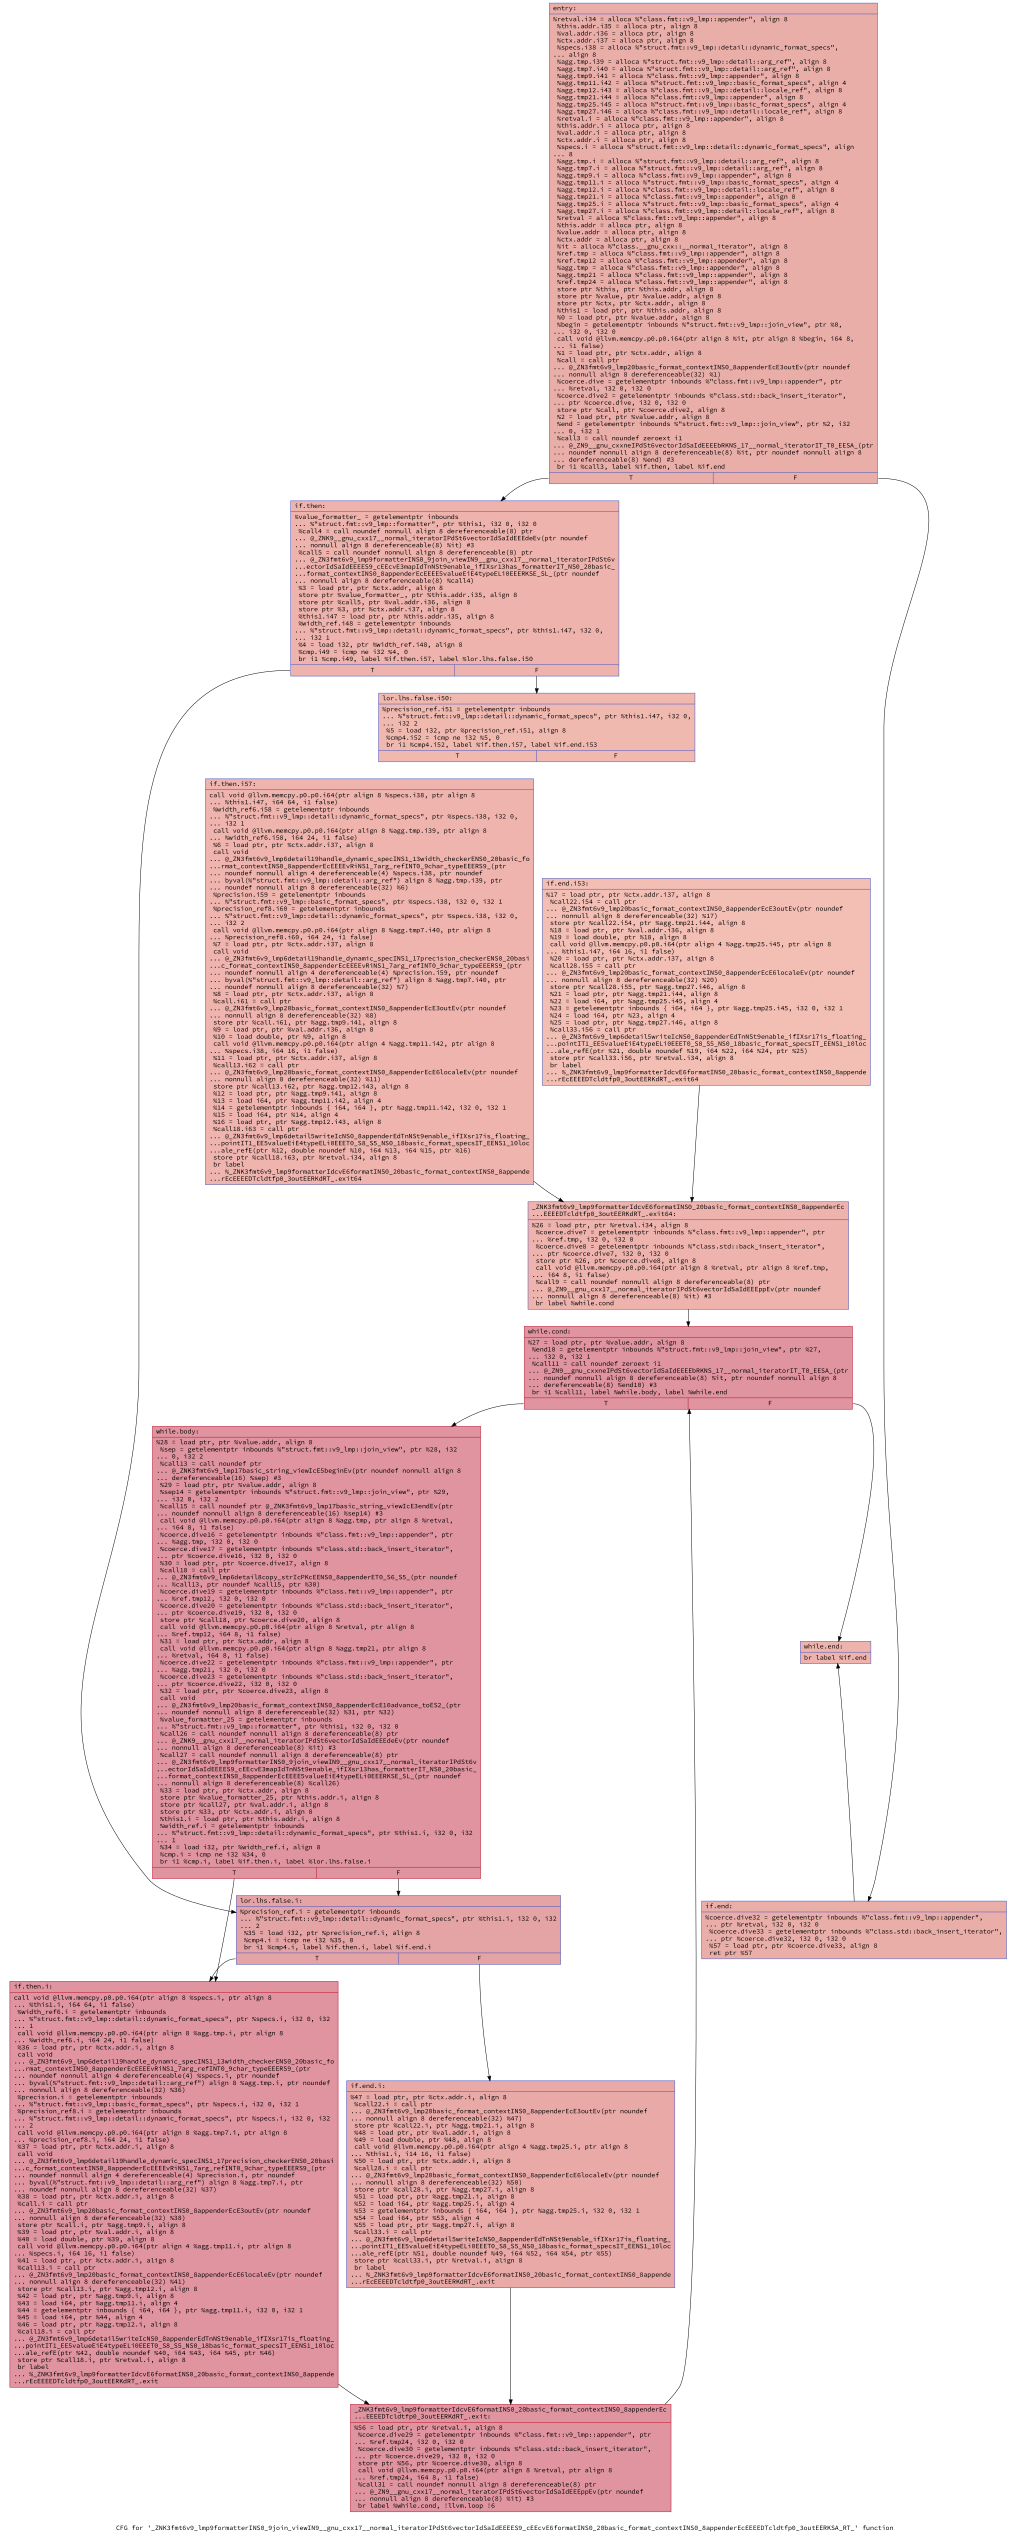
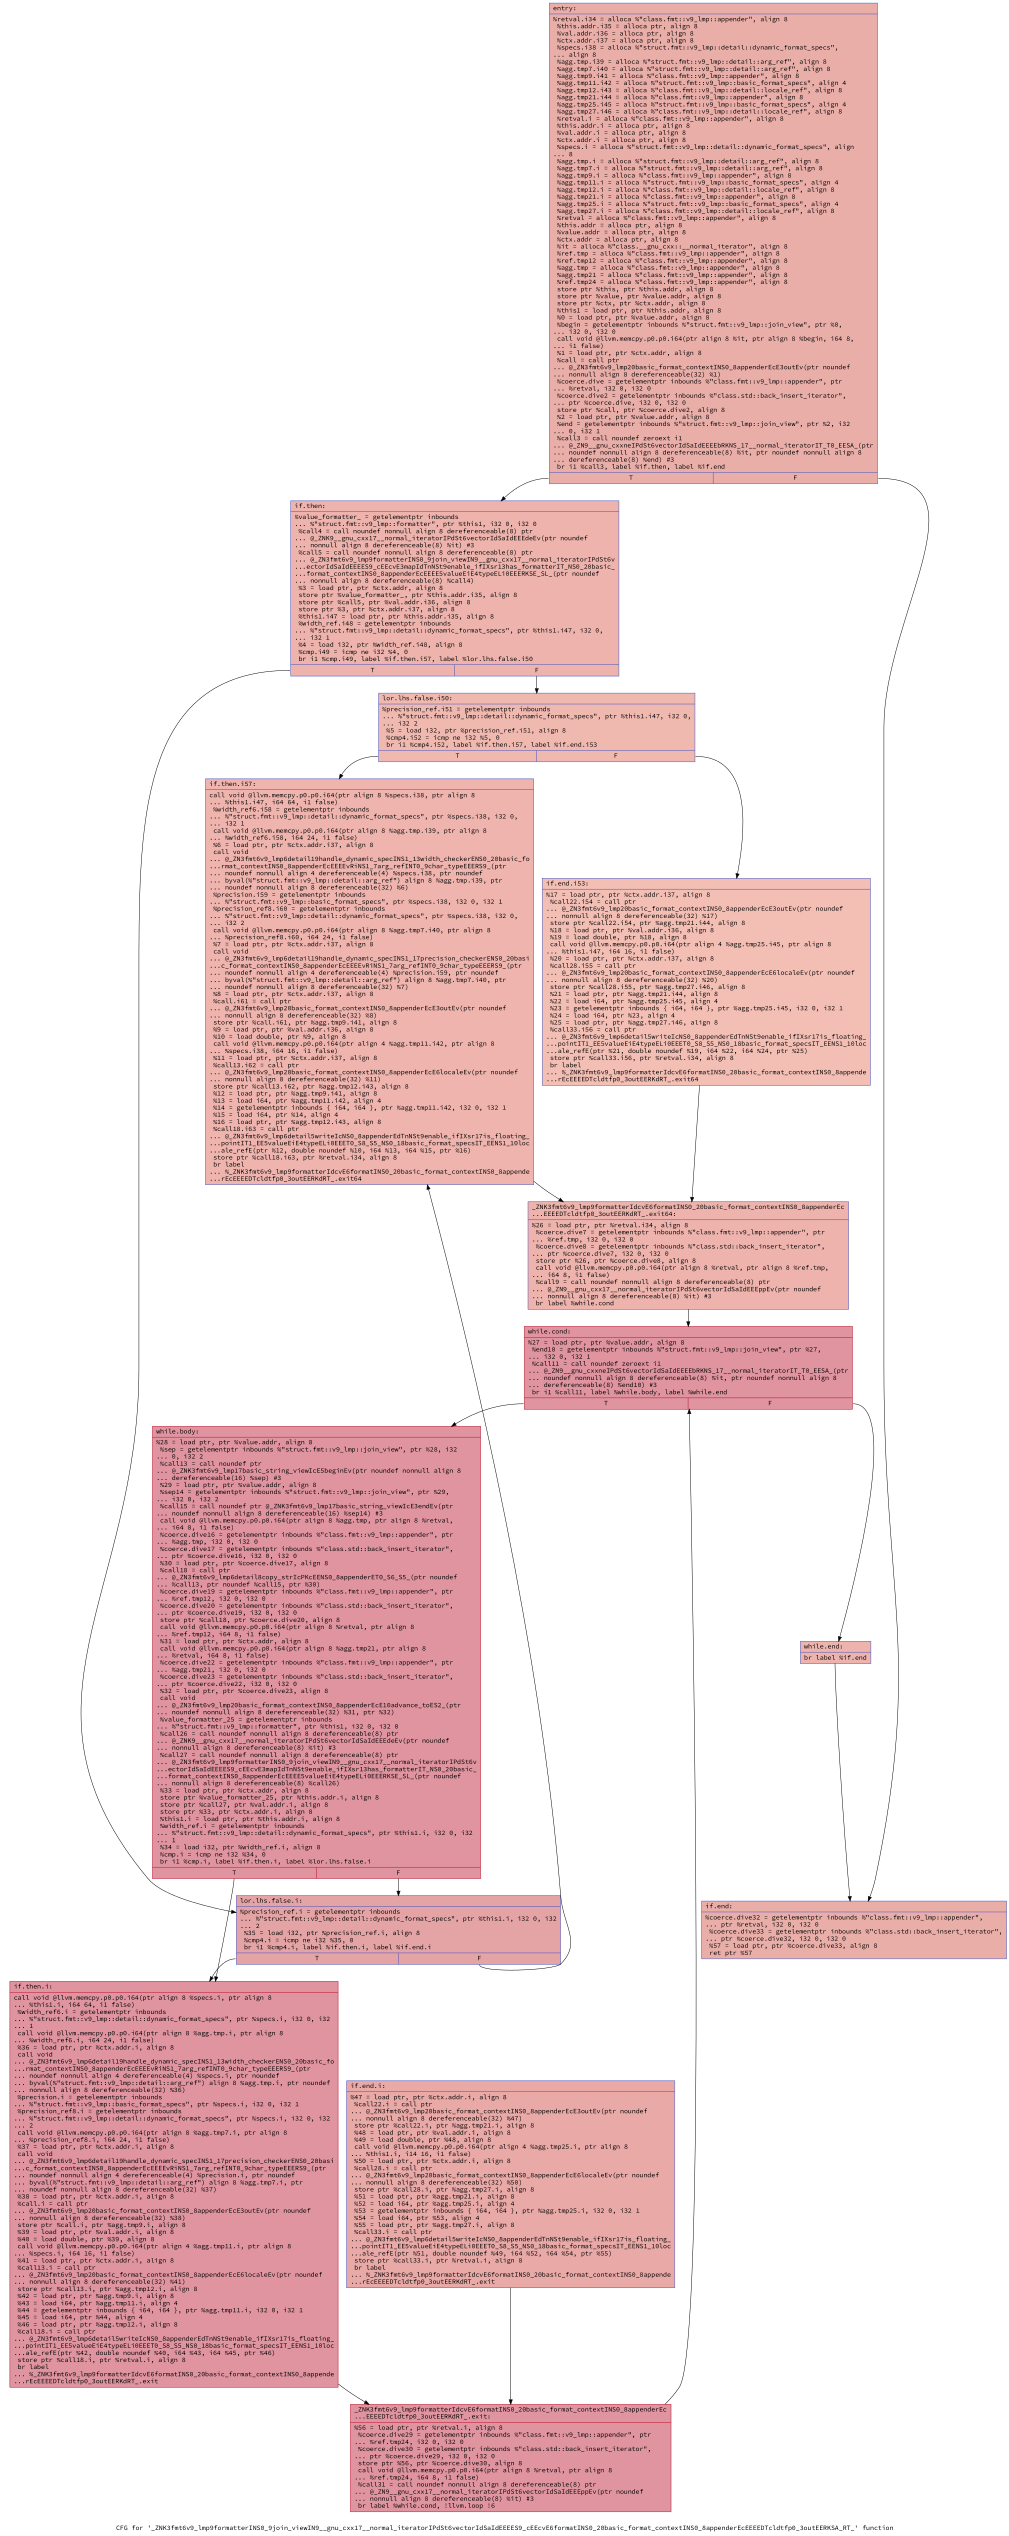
none -> (357, 761)
none -> (741, 802)
(848, 1785) -> (841, 1780)
(482, 2020) -> (524, 1616)
